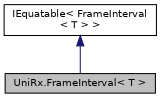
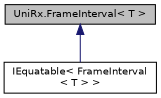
(80, 60) -> (80, 48)
